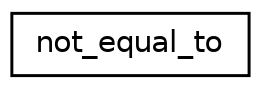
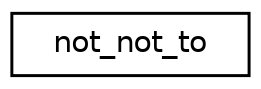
(130, 44) -> (130, 44)
